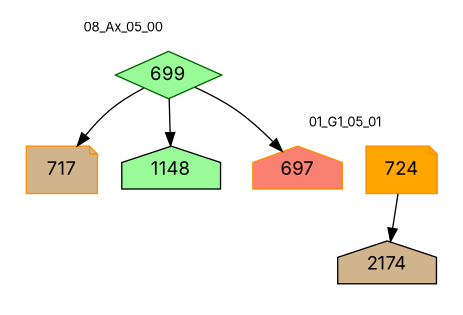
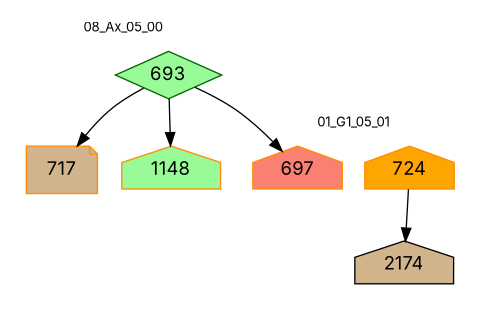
(169, 75) -> (169, 75)
(171, 170) -> (171, 170)
(402, 170) -> (409, 170)
